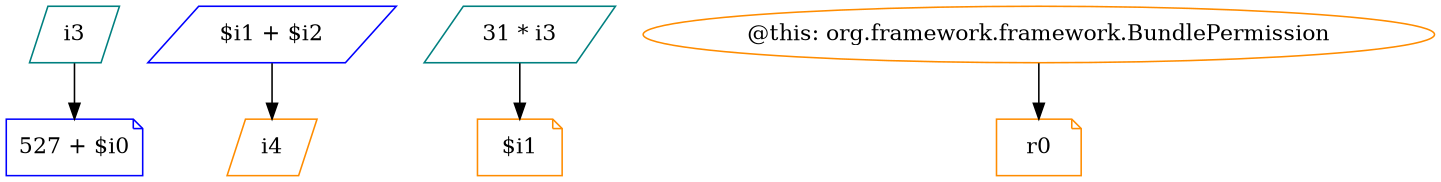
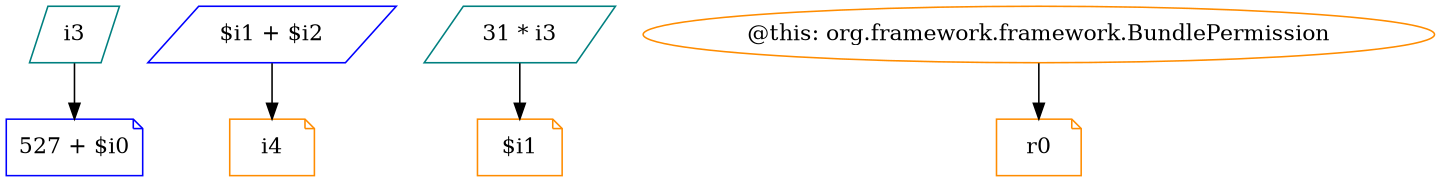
(272, 147) -> (272, 147)
